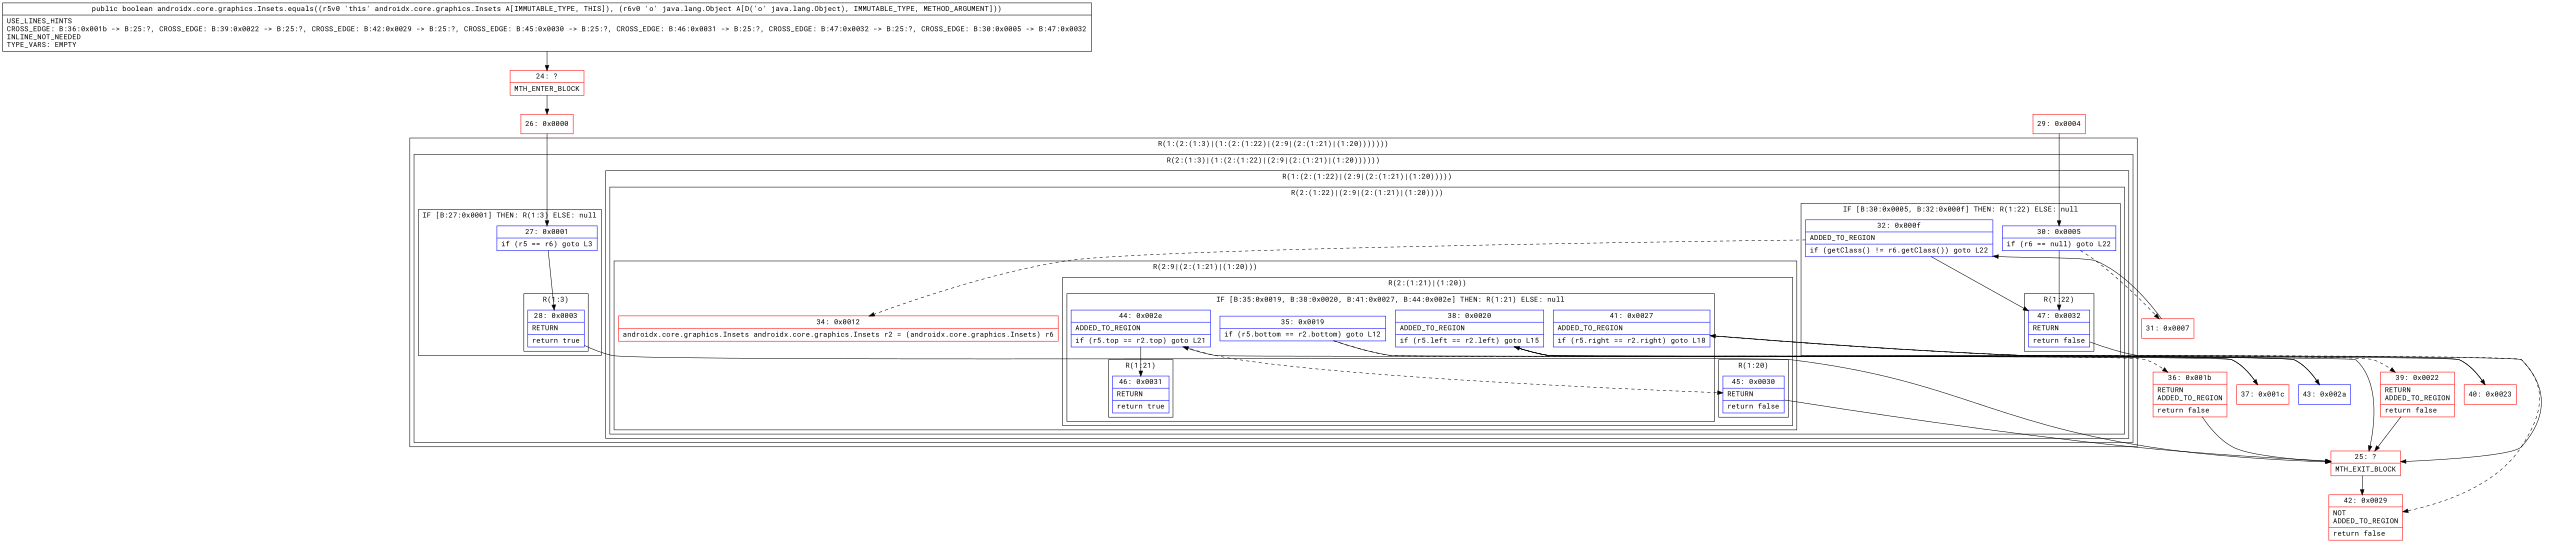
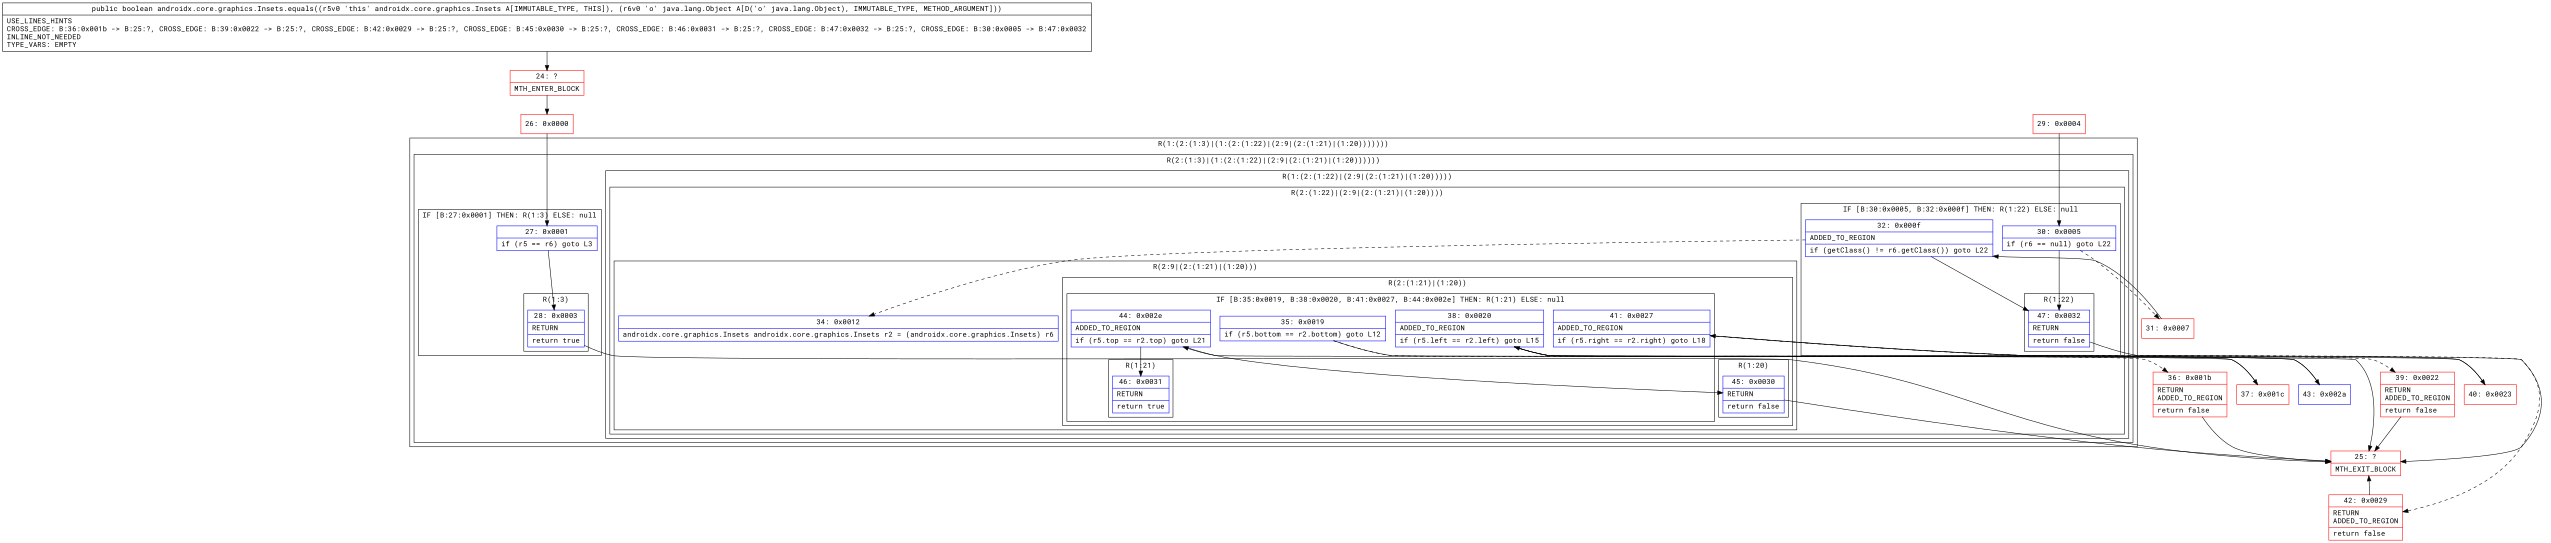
(838, 329) -> (838, 329)
(1450, 379) -> (1450, 379)
(2362, 483) -> (2369, 488)
(2340, 513) -> (2346, 513)
